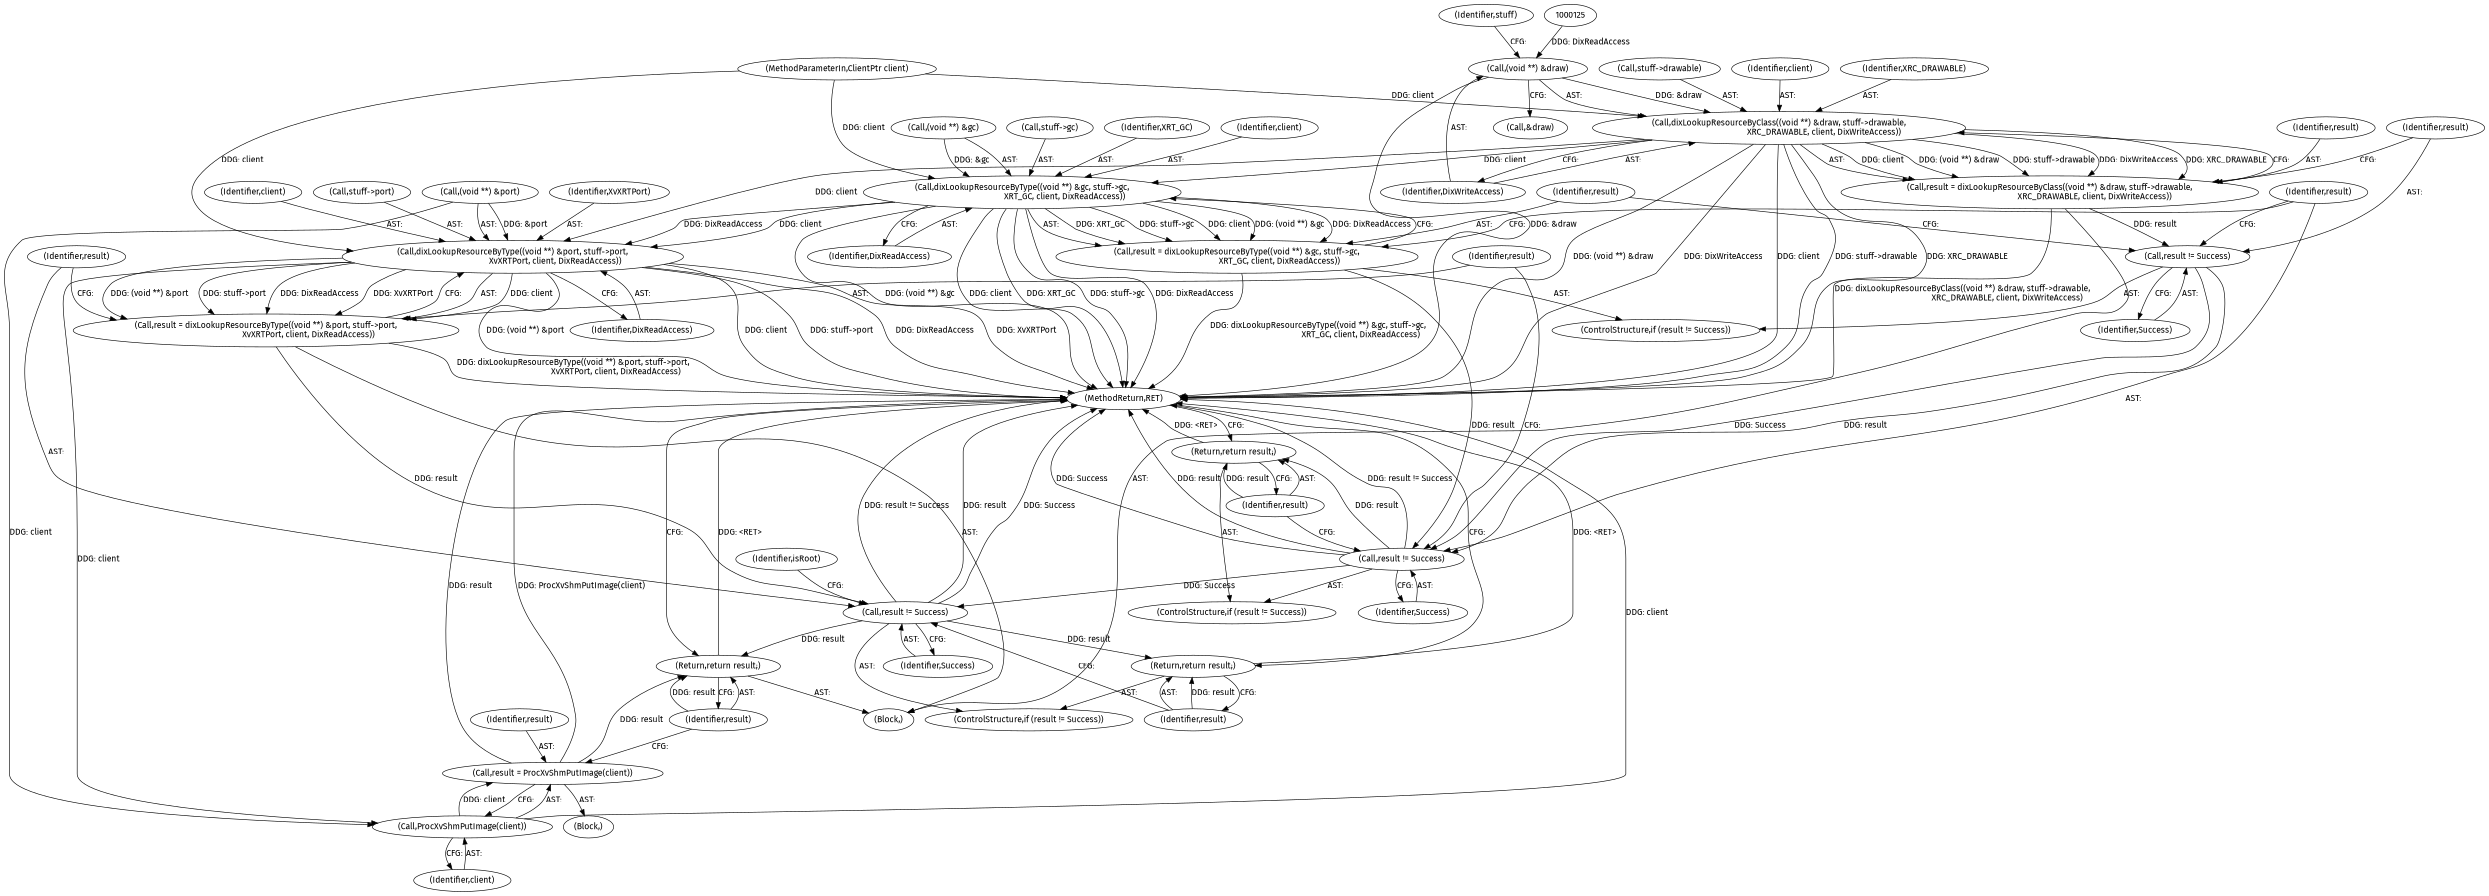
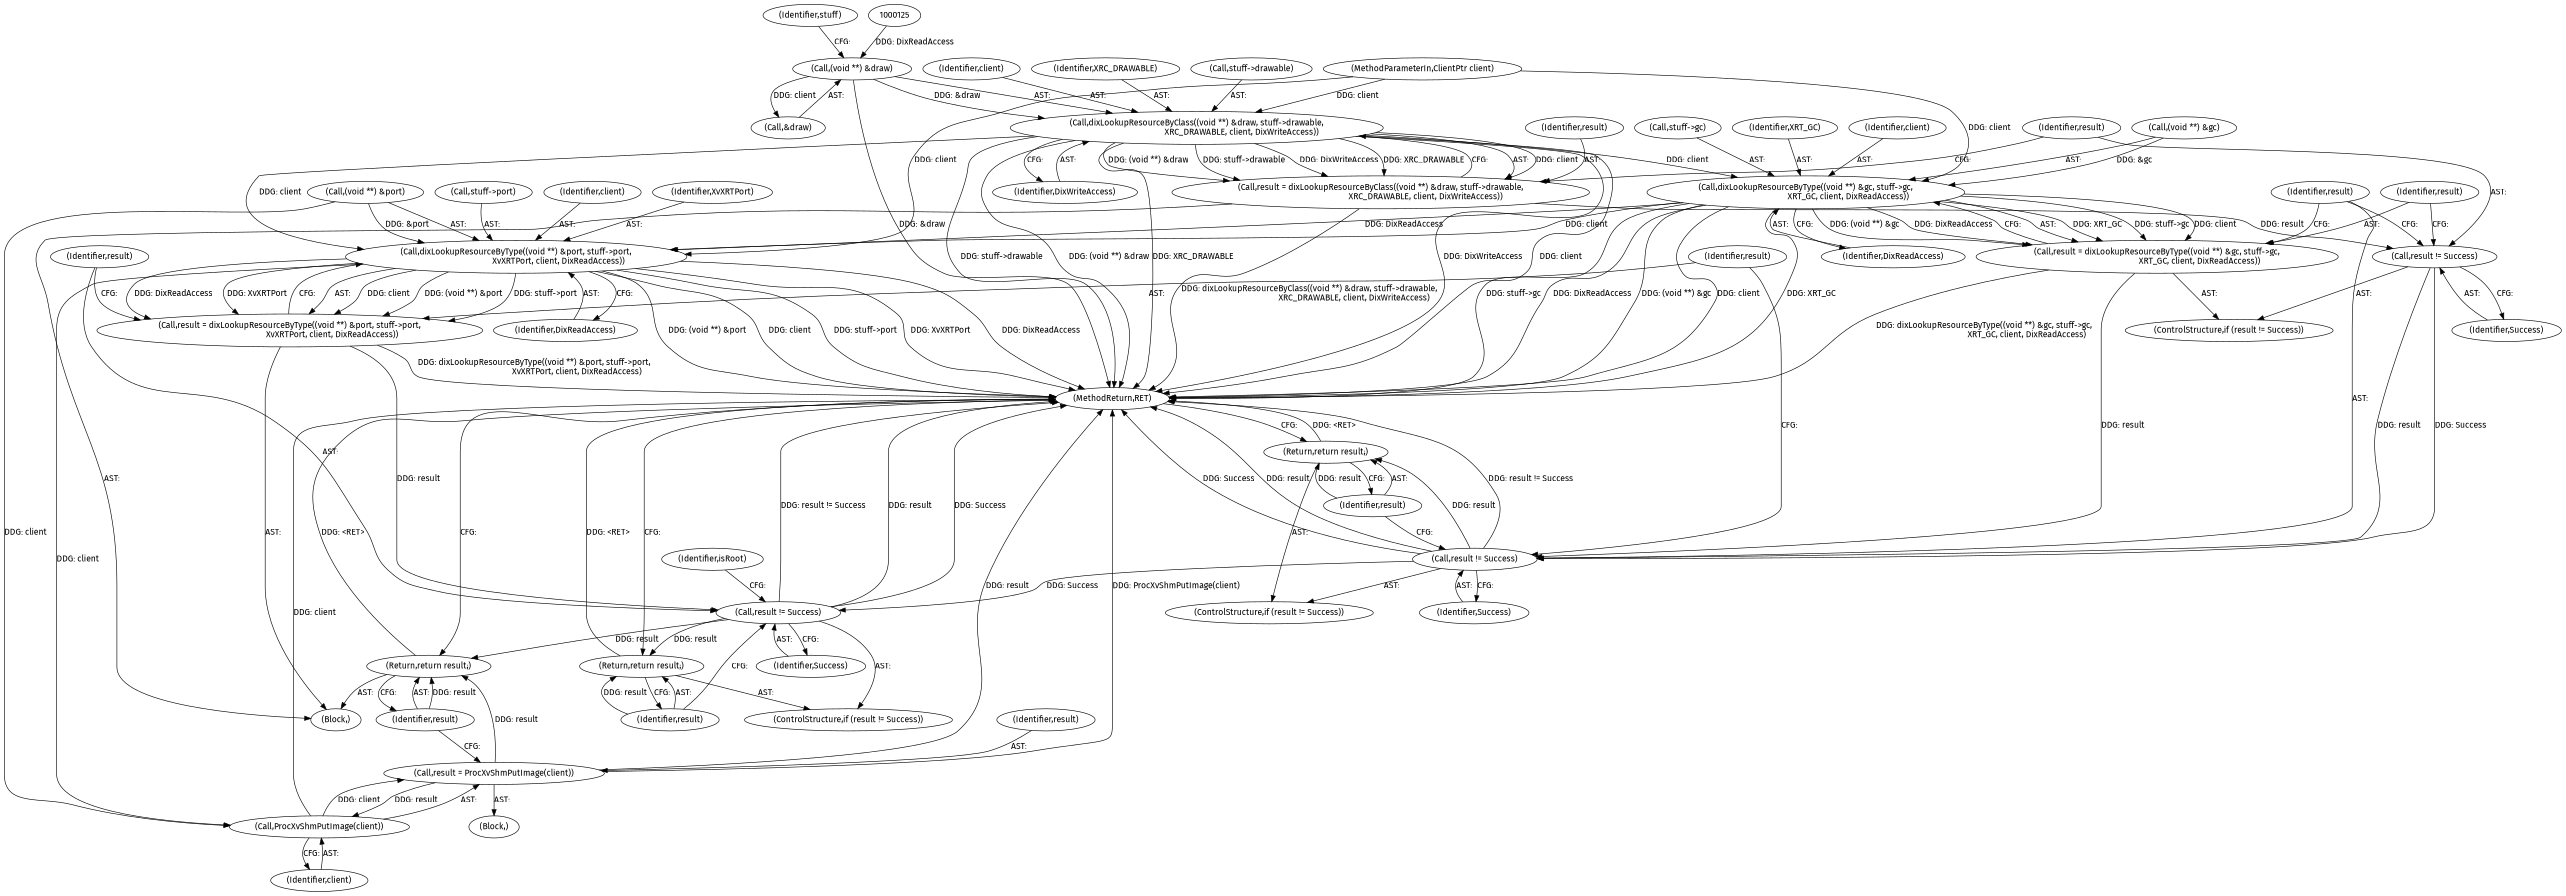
(1539, 96) -> (795, 96)
(1448, 125) -> (818, 101)
(527, 800) -> (416, 800)
